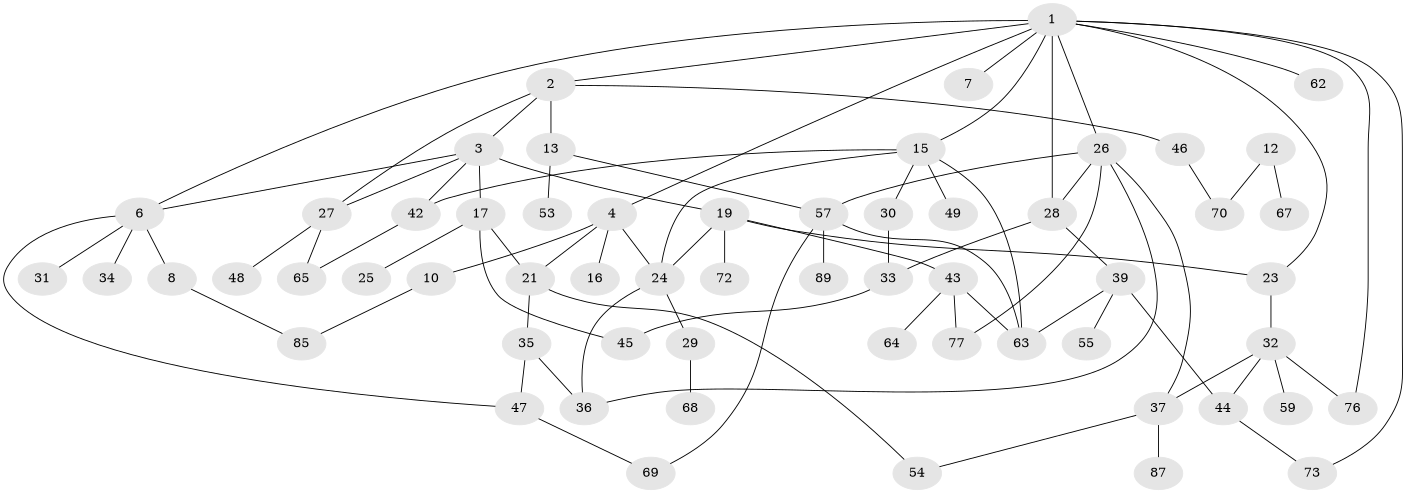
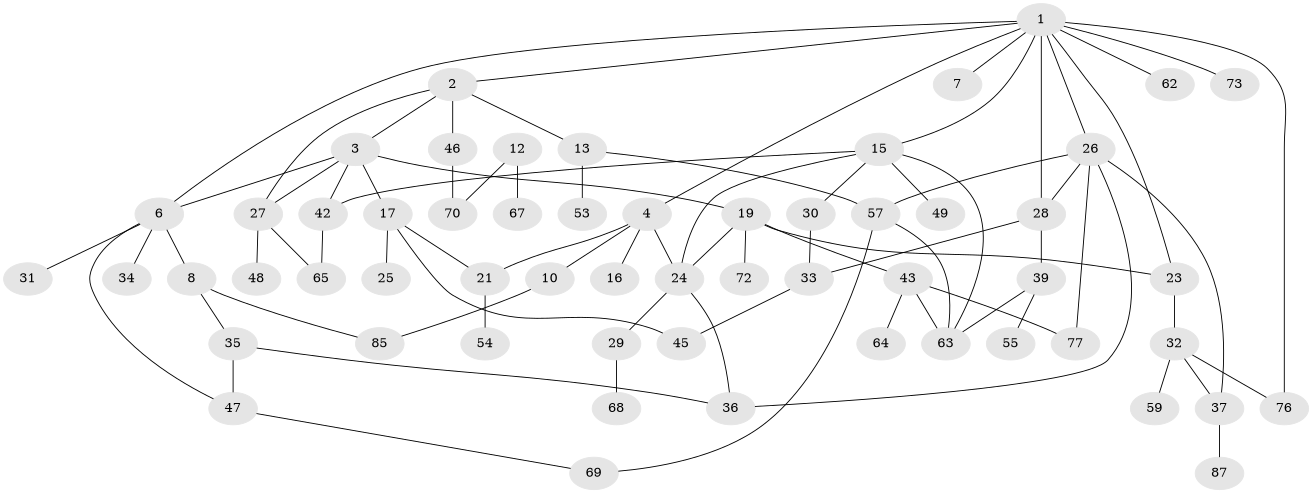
(824, 279) -> none
(529, 307) -> (212, 311)
(1223, 409) -> none
(1038, 441) -> none
